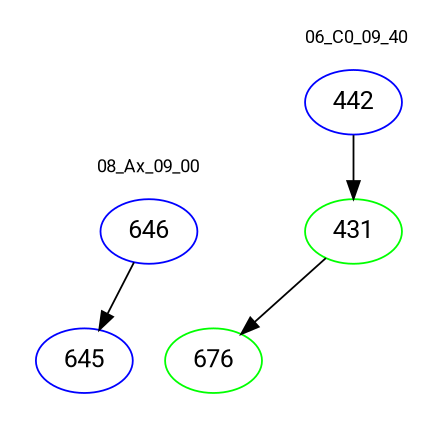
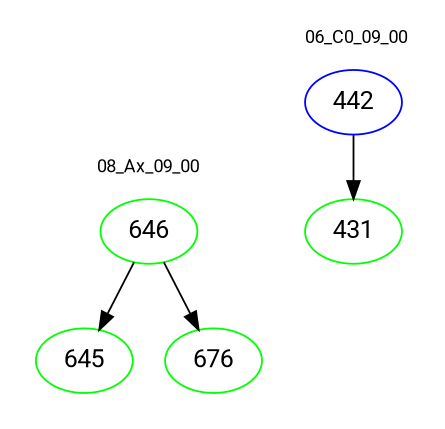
(357, 39) -> (357, 39)
(149, 231) -> (149, 231)
(290, 290) -> (177, 288)
(84, 361) -> (84, 361)
